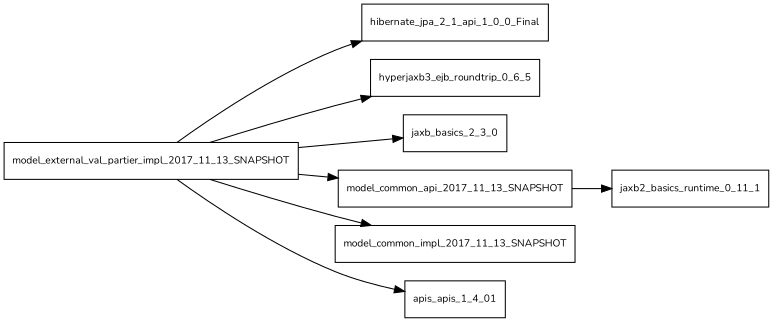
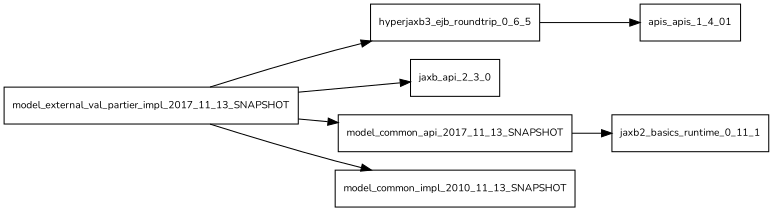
(455, 23) -> none
(455, 133) -> (455, 78)
(455, 244) -> (455, 189)
(280, 245) -> (585, 23)
